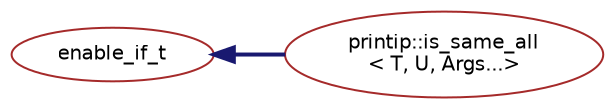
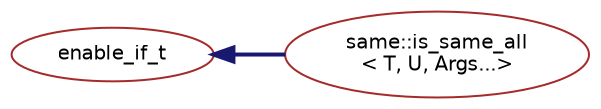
(444, 55) -> (437, 55)
